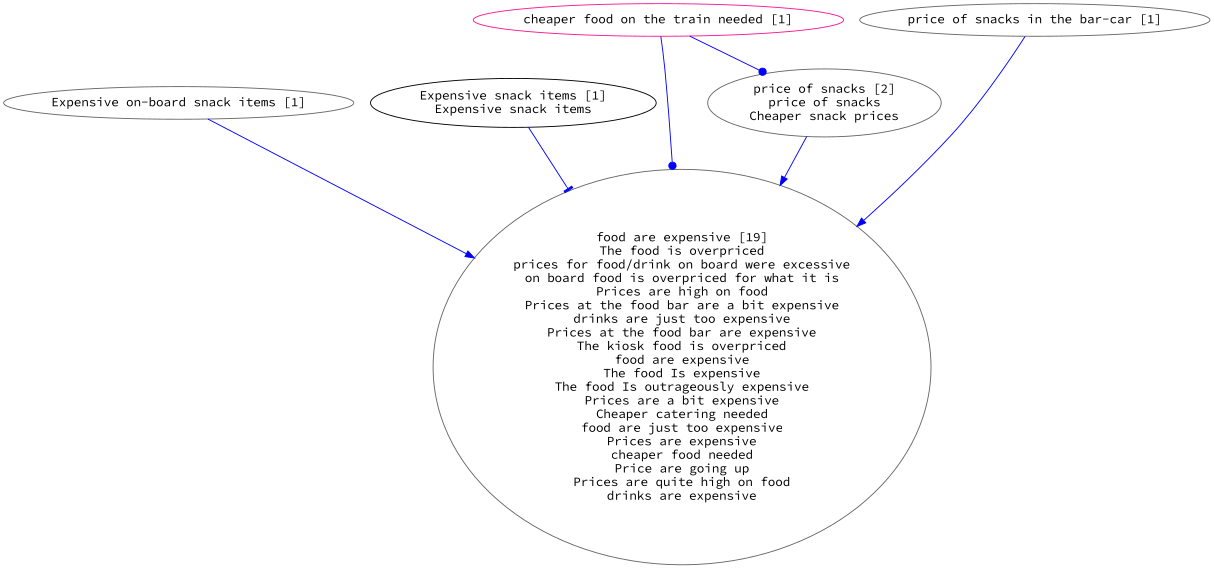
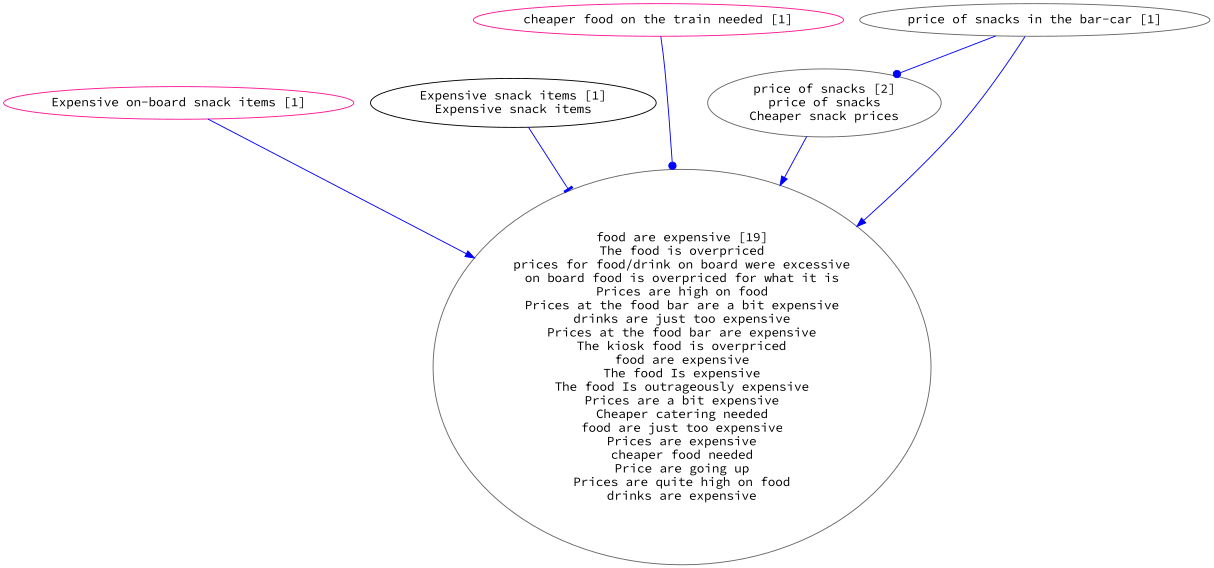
(724, 53) -> (948, 54)
(179, 103) -> (179, 103)
